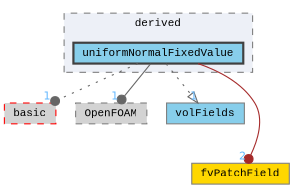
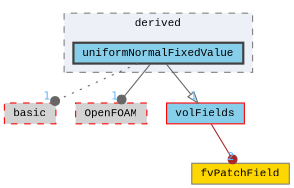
(178, 79) -> (178, 79)
(250, 96) -> (221, 140)
(111, 113) -> (111, 113)
(205, 113) -> (205, 113)
